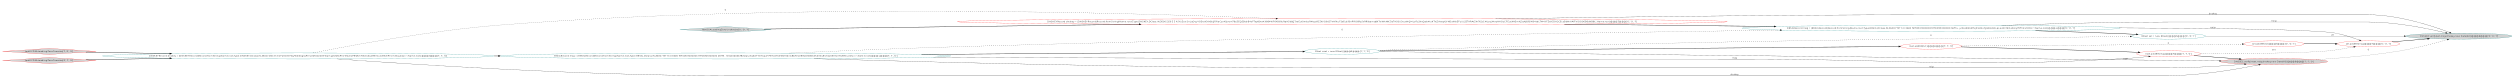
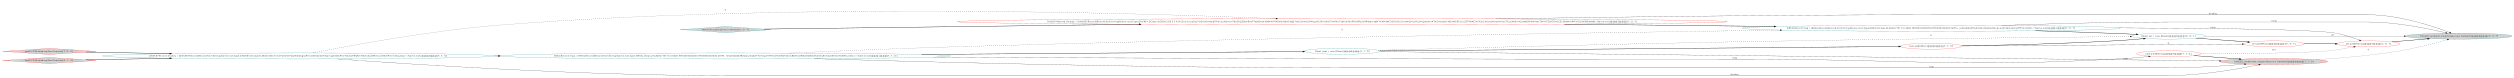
none -> (2222, 40)
(2102, 45) -> (2102, 45)
(2050, 49) -> (2053, 44)
